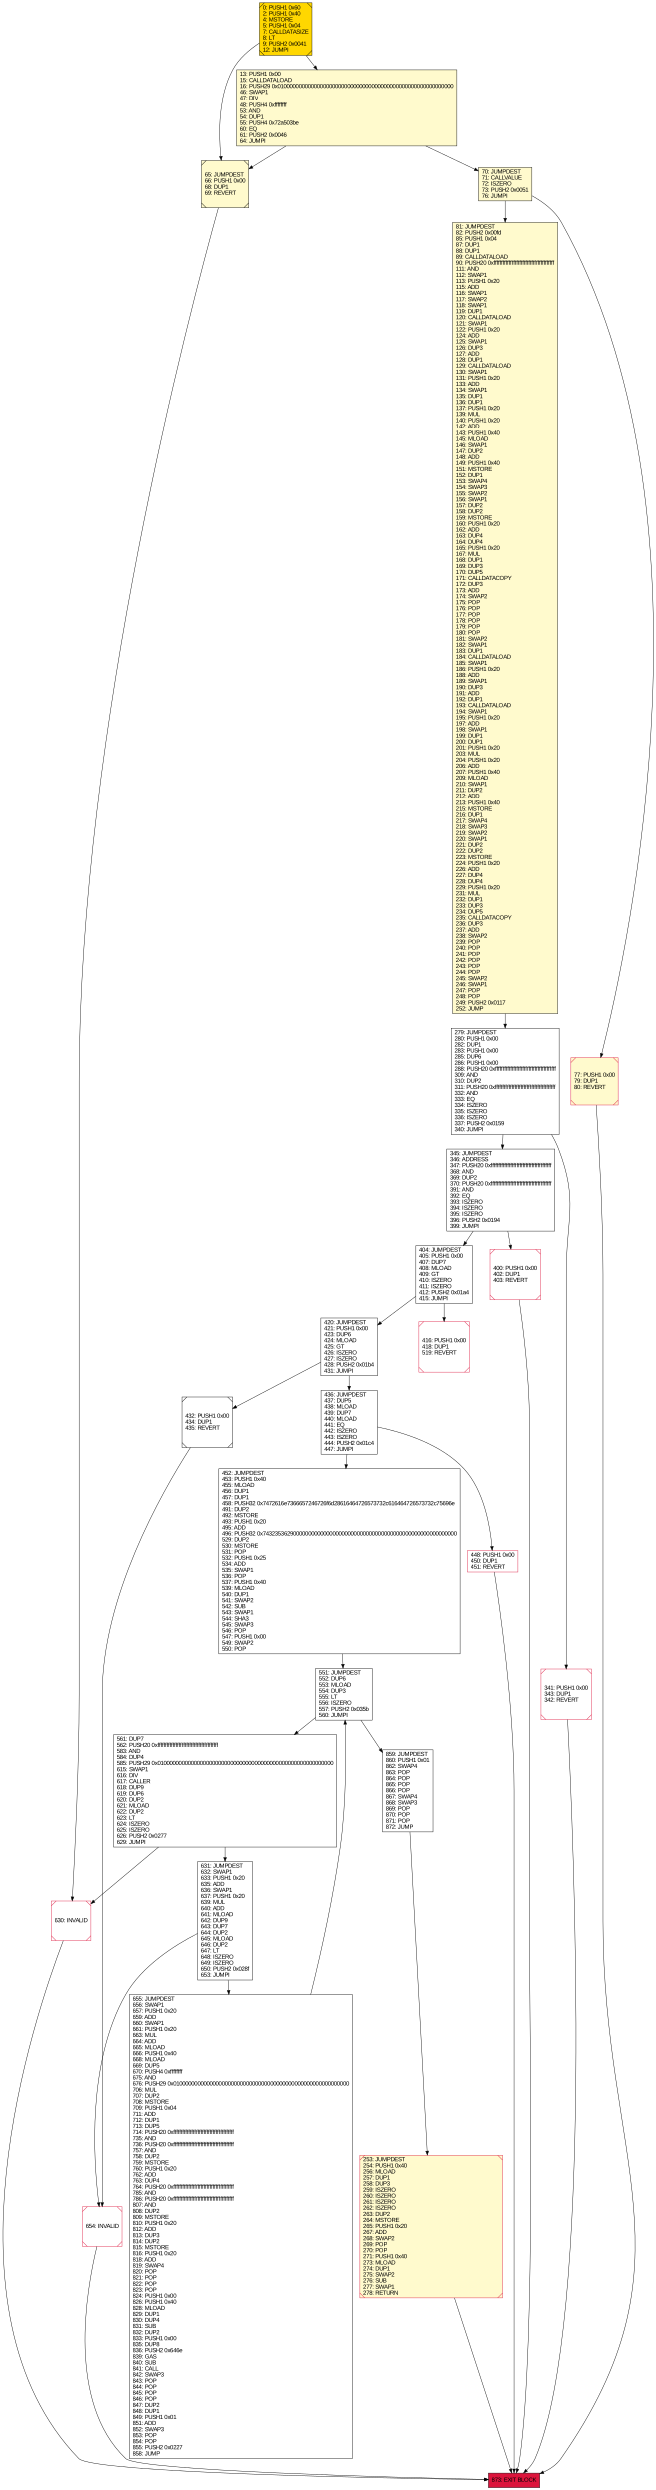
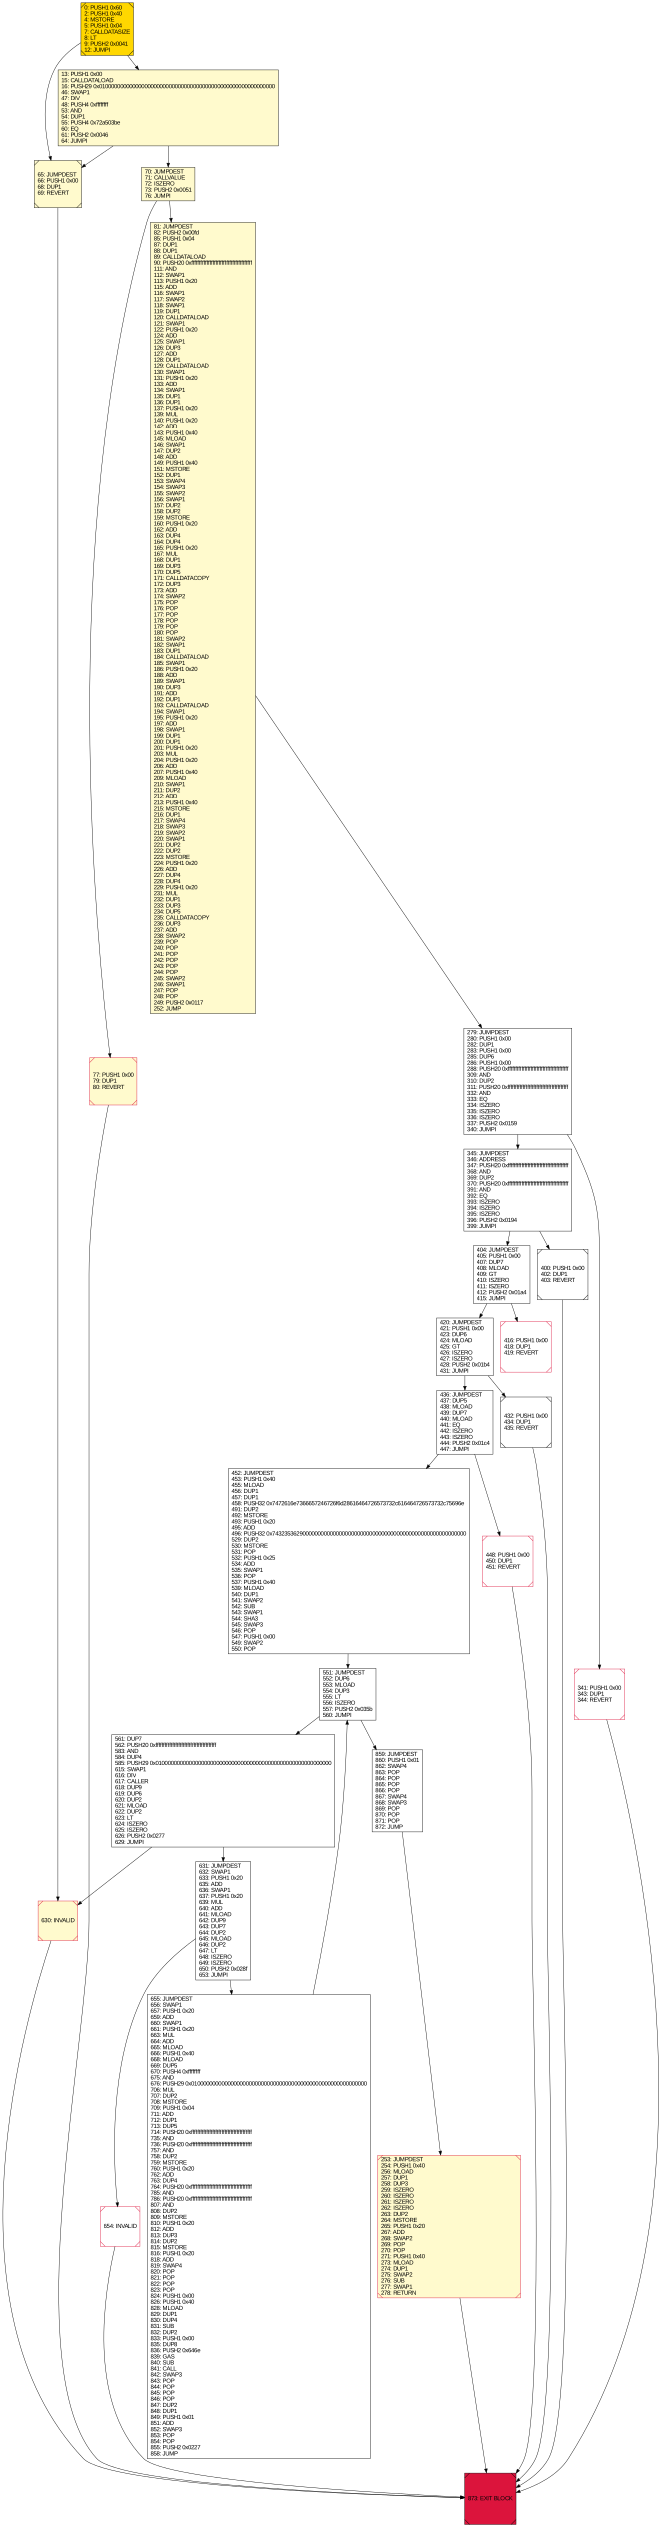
(515, 1275) -> (563, 1275)
(444, 1347) -> (526, 1347)
(493, 1561) -> (508, 1561)
(566, 1694) -> (600, 1694)
(102, 1816) -> (548, 1966)
(71, 1921) -> (58, 1921)
(514, 2480) -> (490, 2499)
